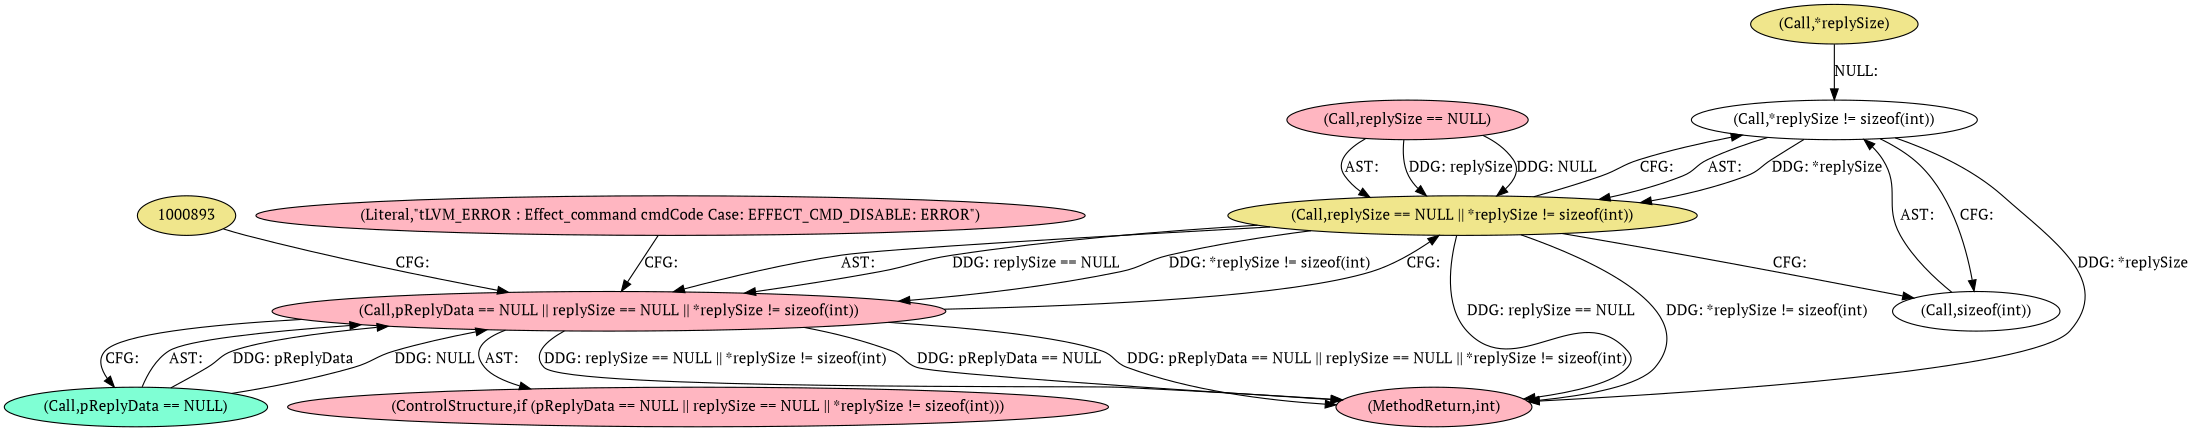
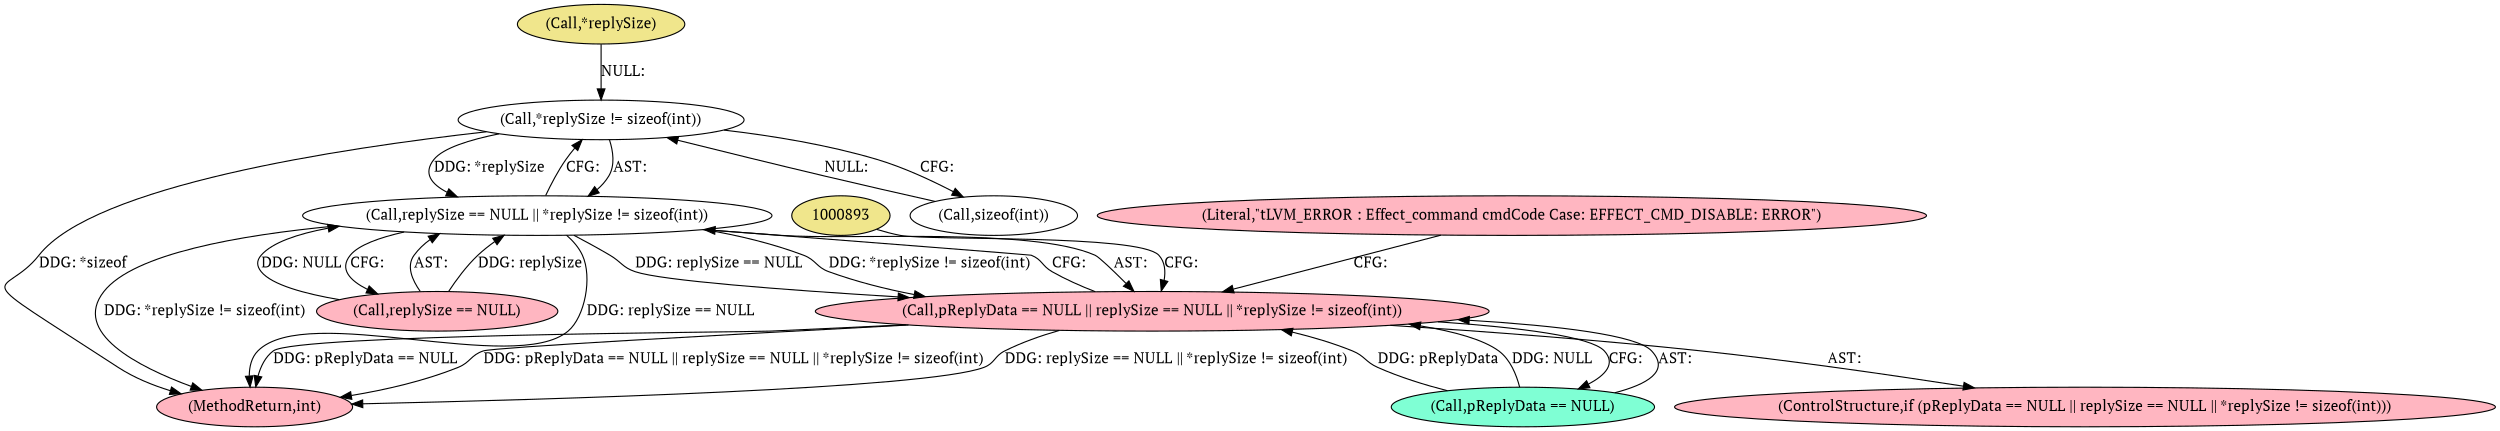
(1463, 216) -> (537, 216)
(1920, 216) -> (849, 168)
(2133, 263) -> (83, 263)
(1733, 264) -> (355, 250)
